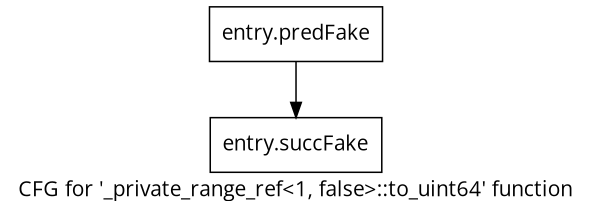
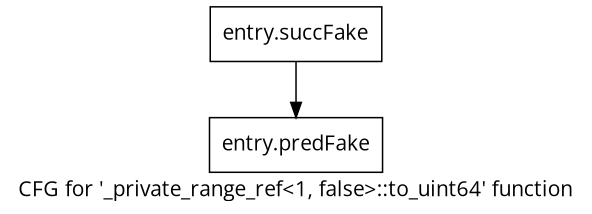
(296, 82) -> (296, 82)
